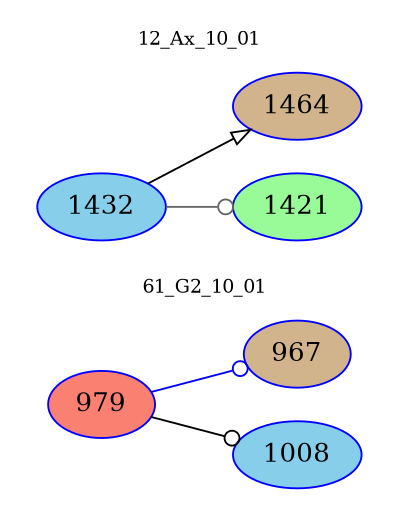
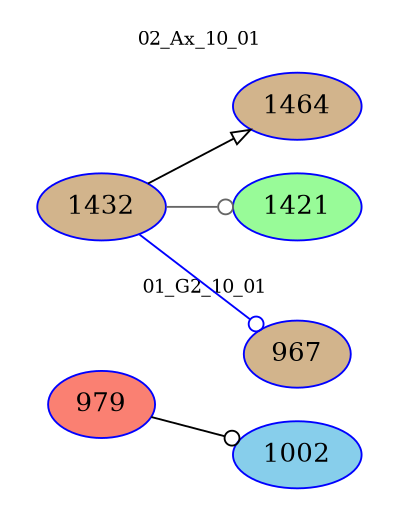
(199, 40) -> (199, 40)
(102, 207) -> (102, 207)
(205, 288) -> (205, 288)
(192, 381) -> (203, 283)
(297, 455) -> (297, 455)
